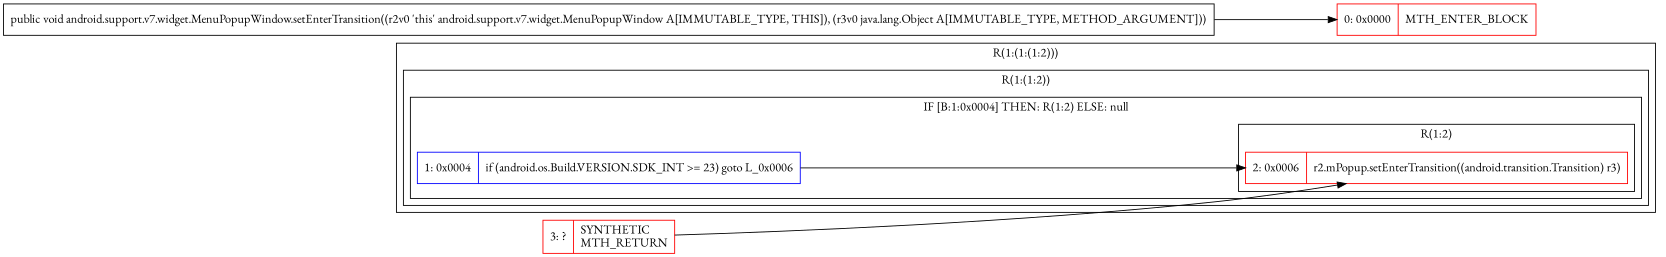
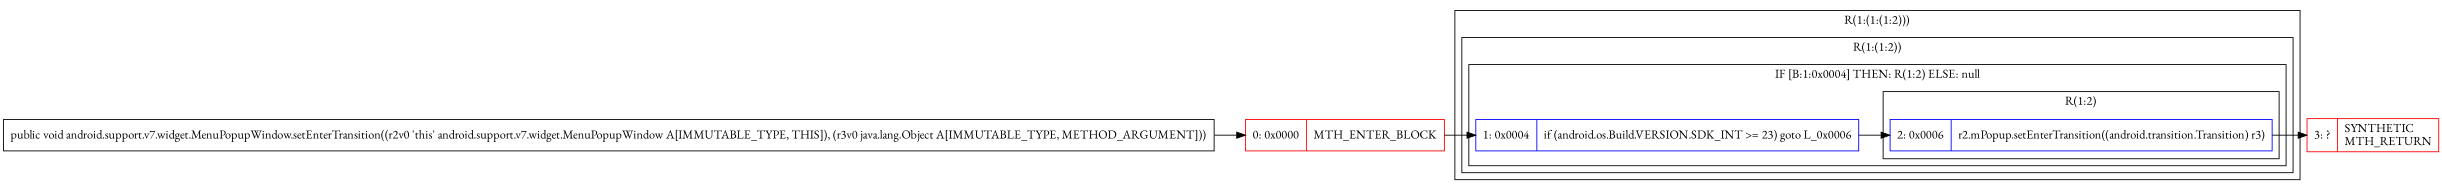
none -> (1456, 135)
(1437, 168) -> (2081, 135)
(1007, 219) -> (2285, 135)
